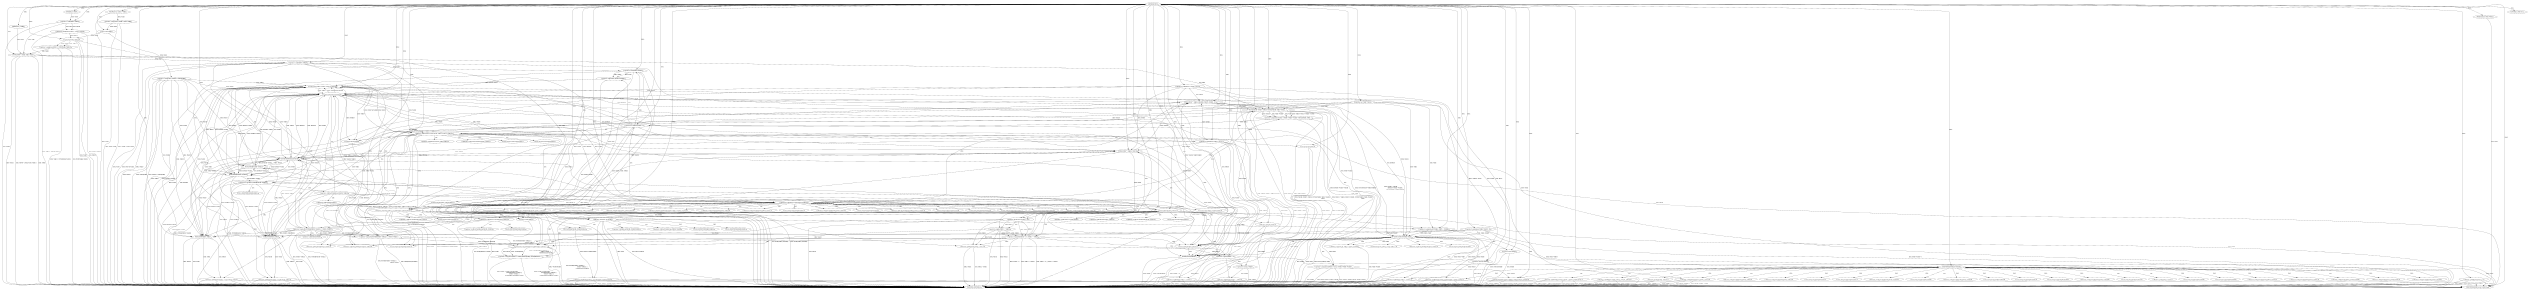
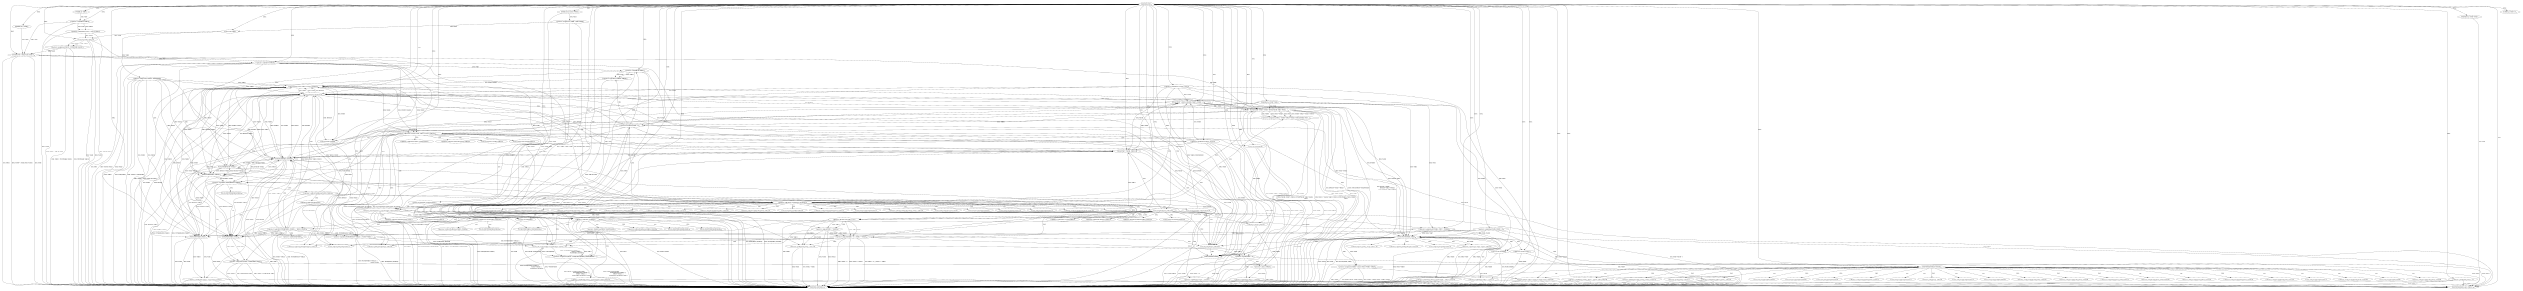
(792, 118) -> (645, 122)
(1815, 279) -> none
